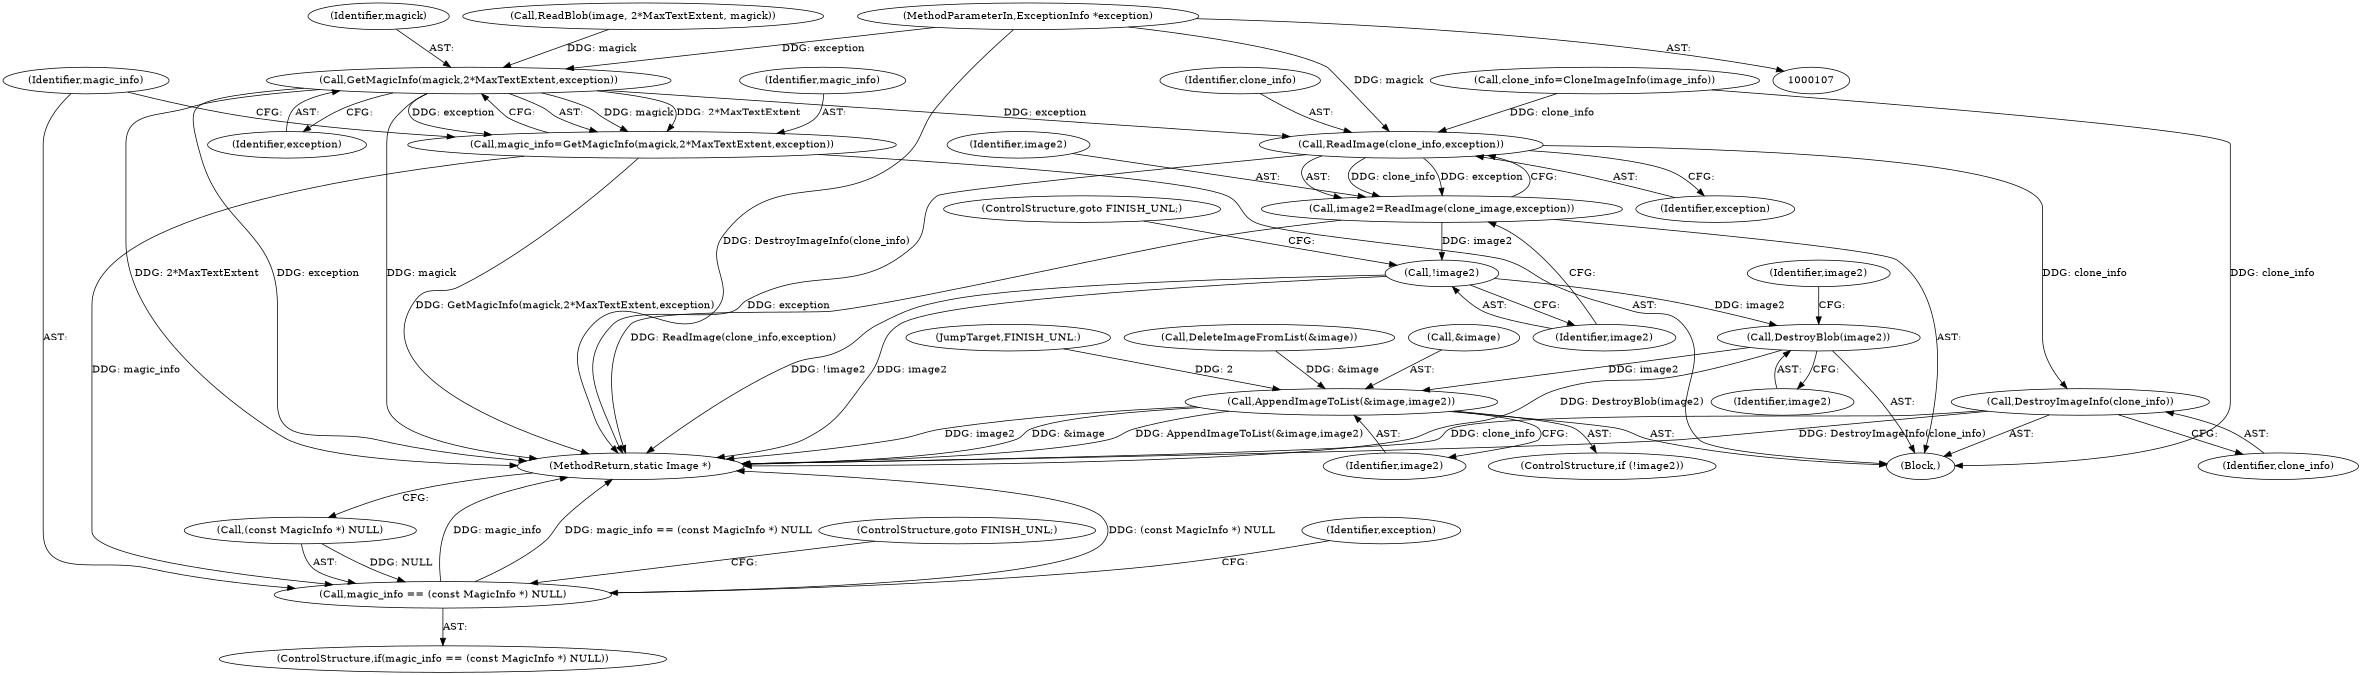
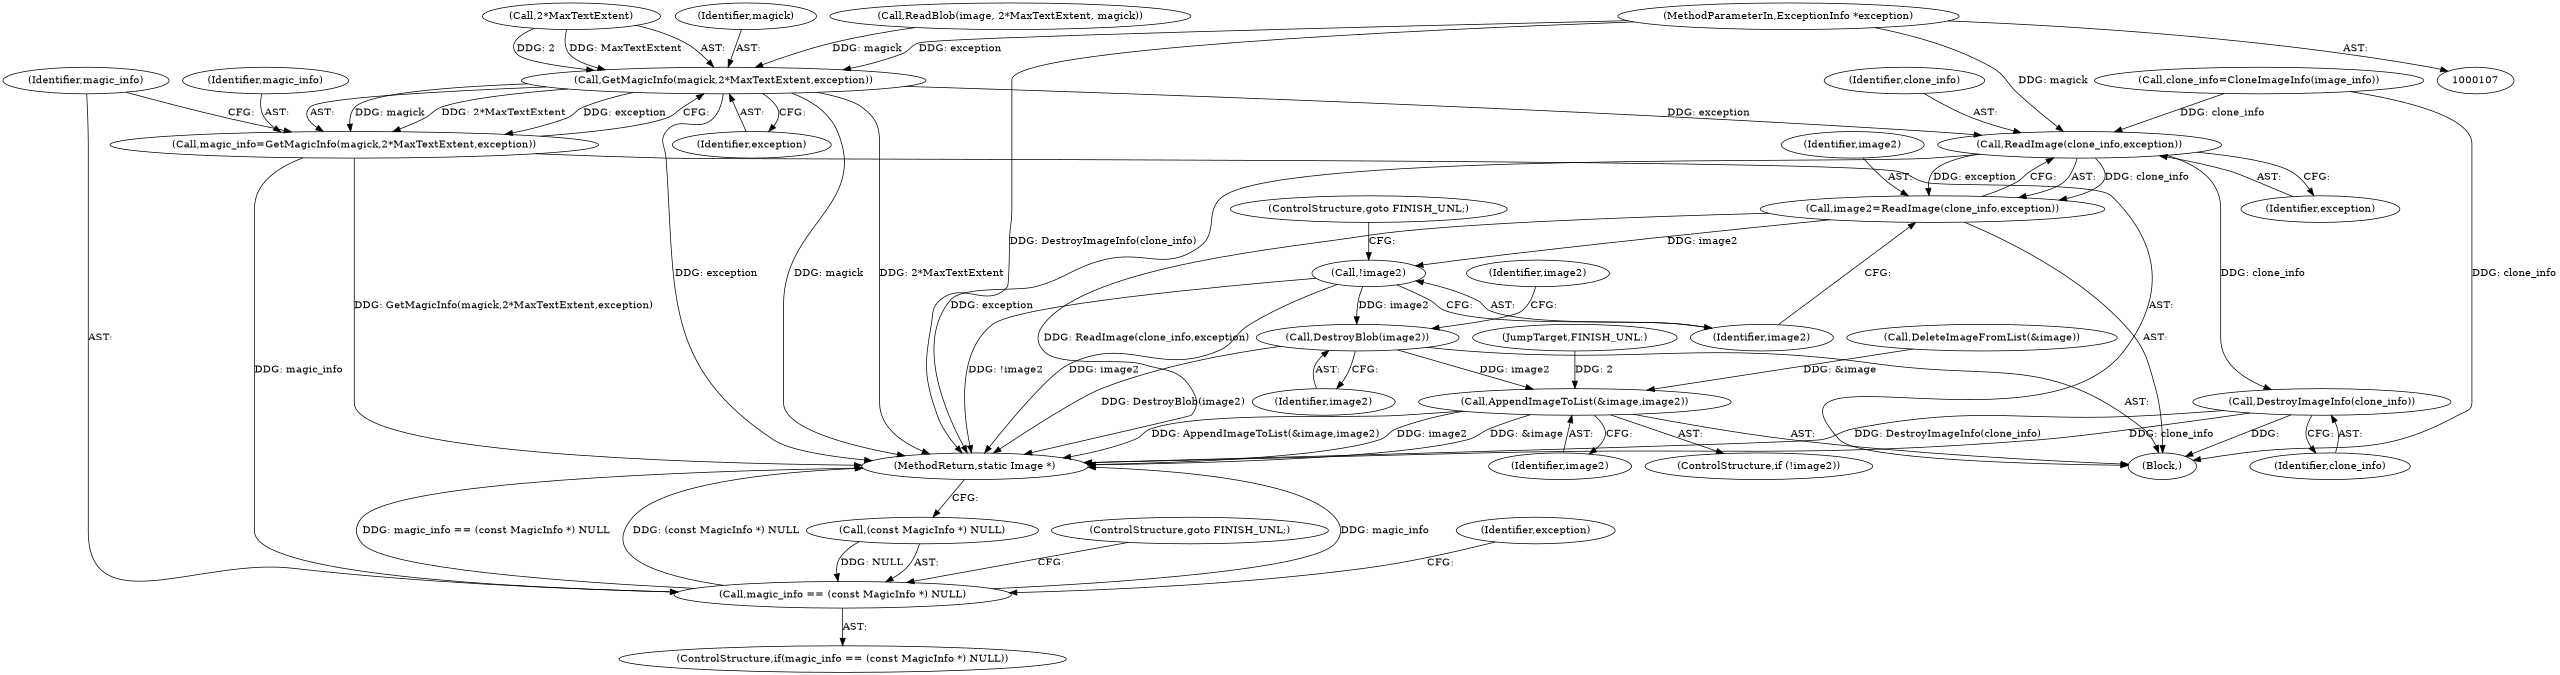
none -> (571, 16)
(1442, 209) -> (1932, 209)
(1464, 338) -> none
(2023, 434) -> (2267, 434)
